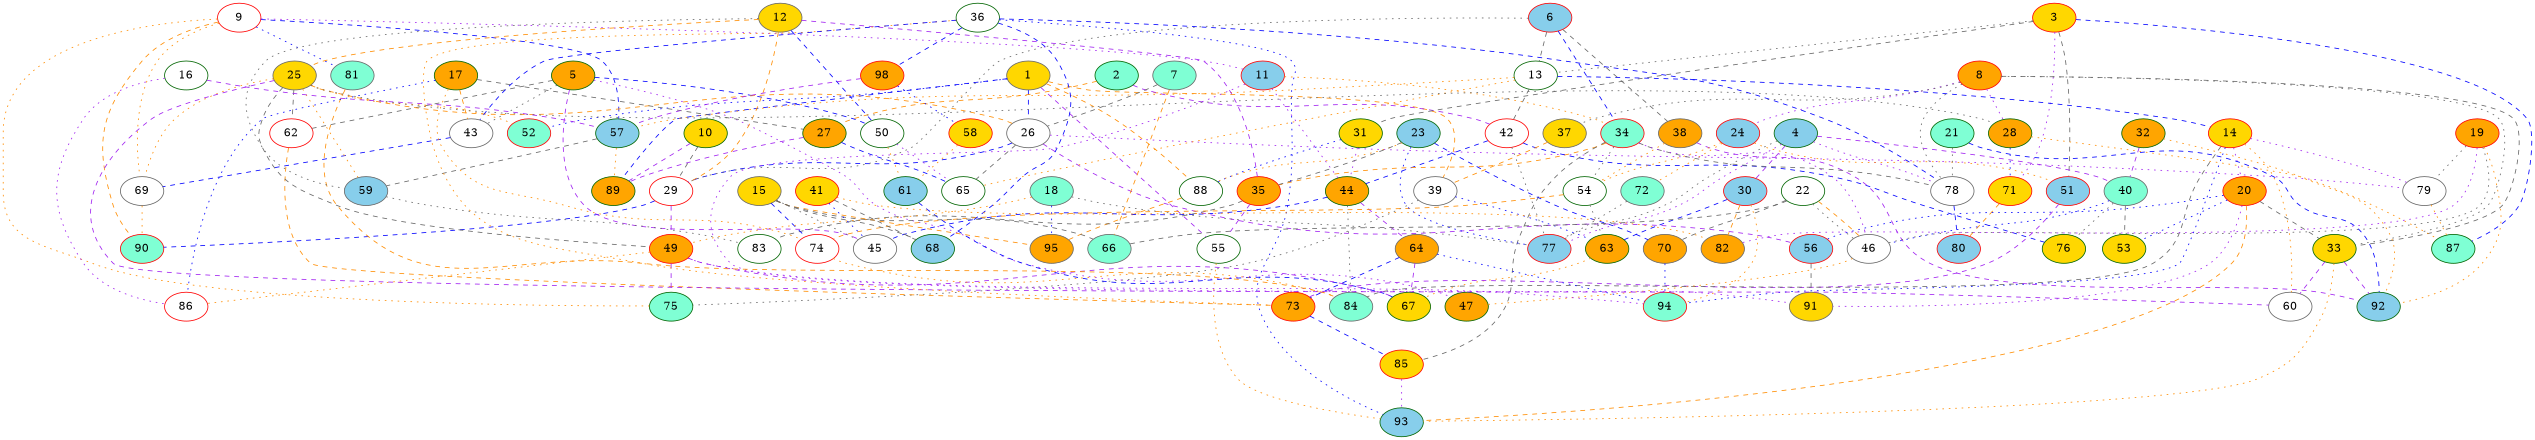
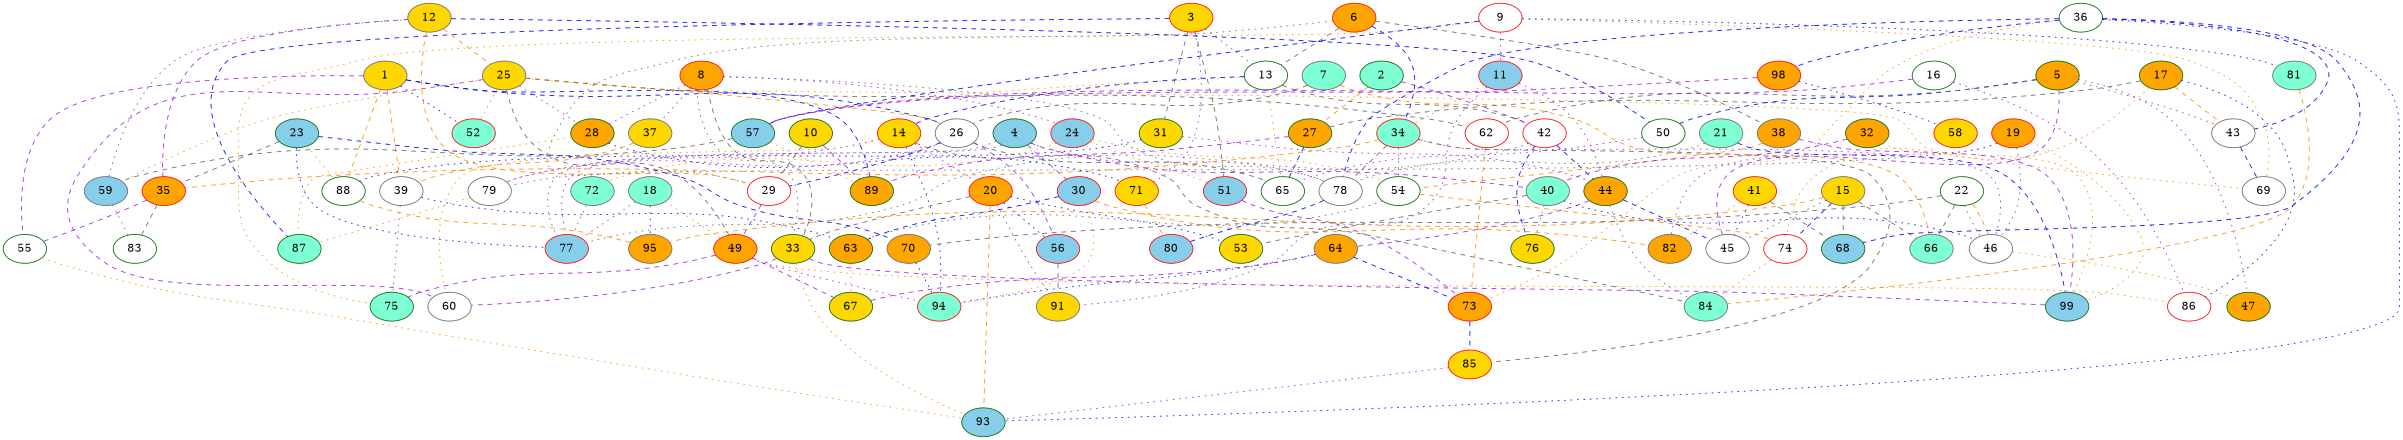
(1550, 18) -> (1354, 18)
(1952, 133) -> (1721, 133)
(1632, 162) -> (1540, 174)
(906, 191) -> none
(142, 249) -> none
(2379, 307) -> (2067, 307)
